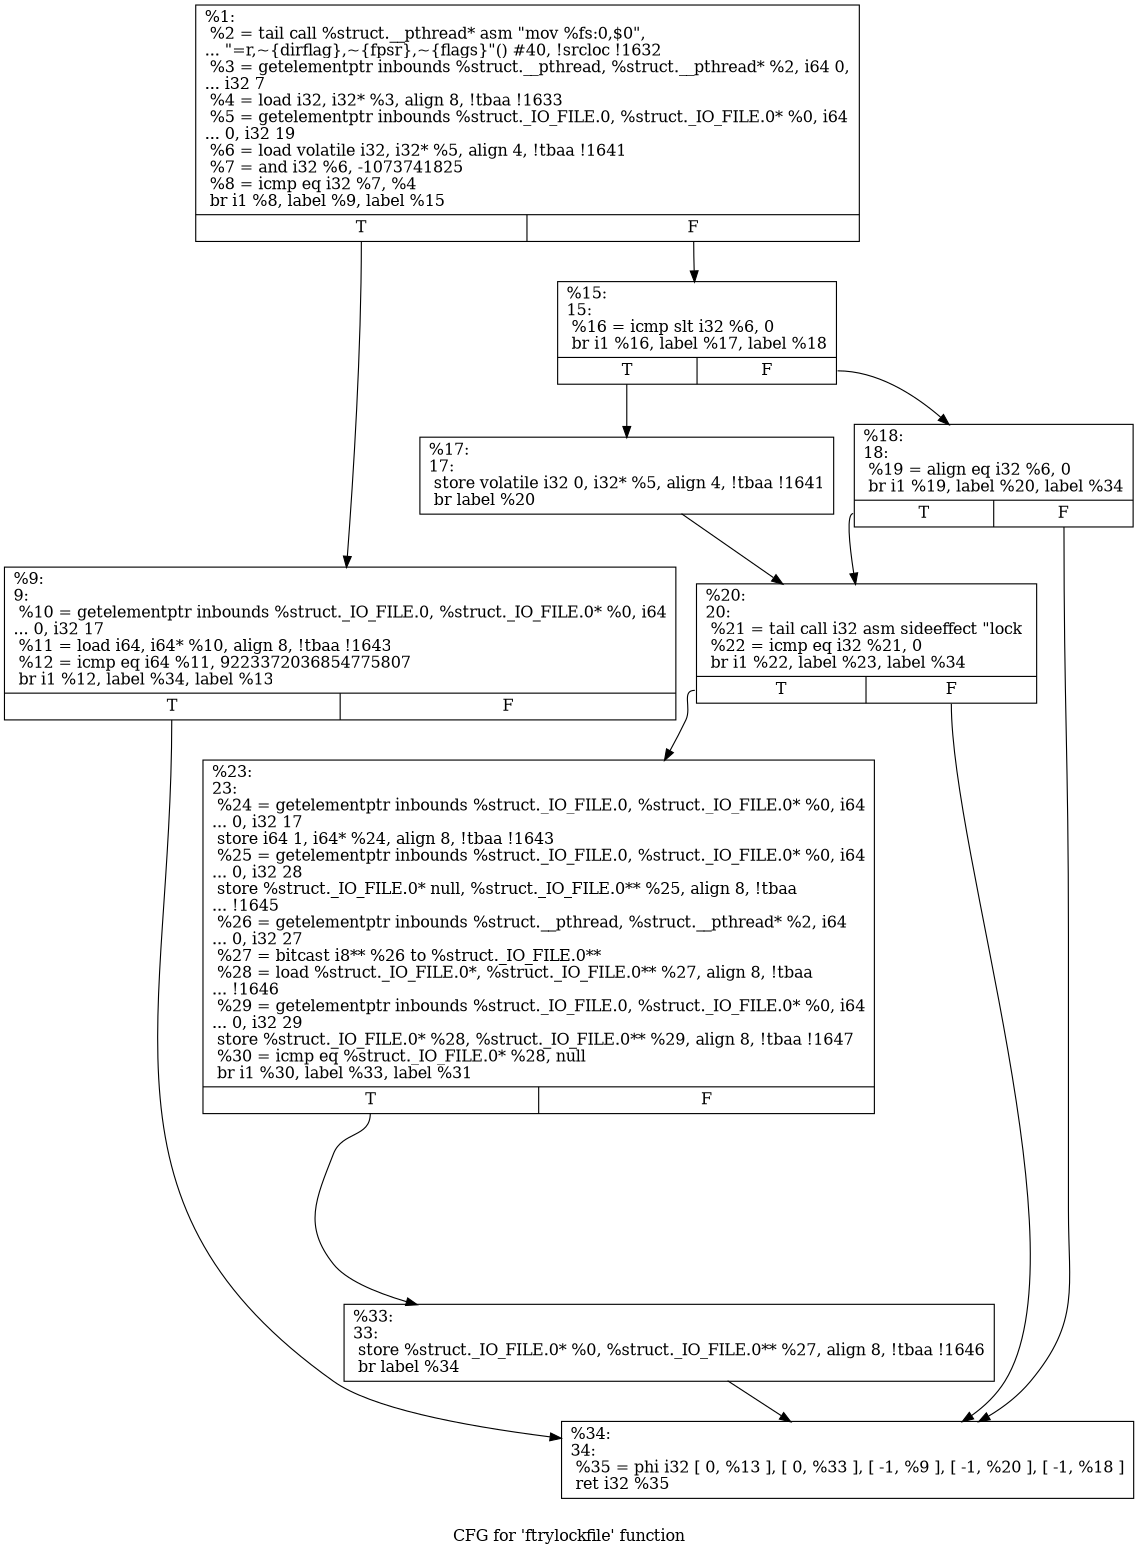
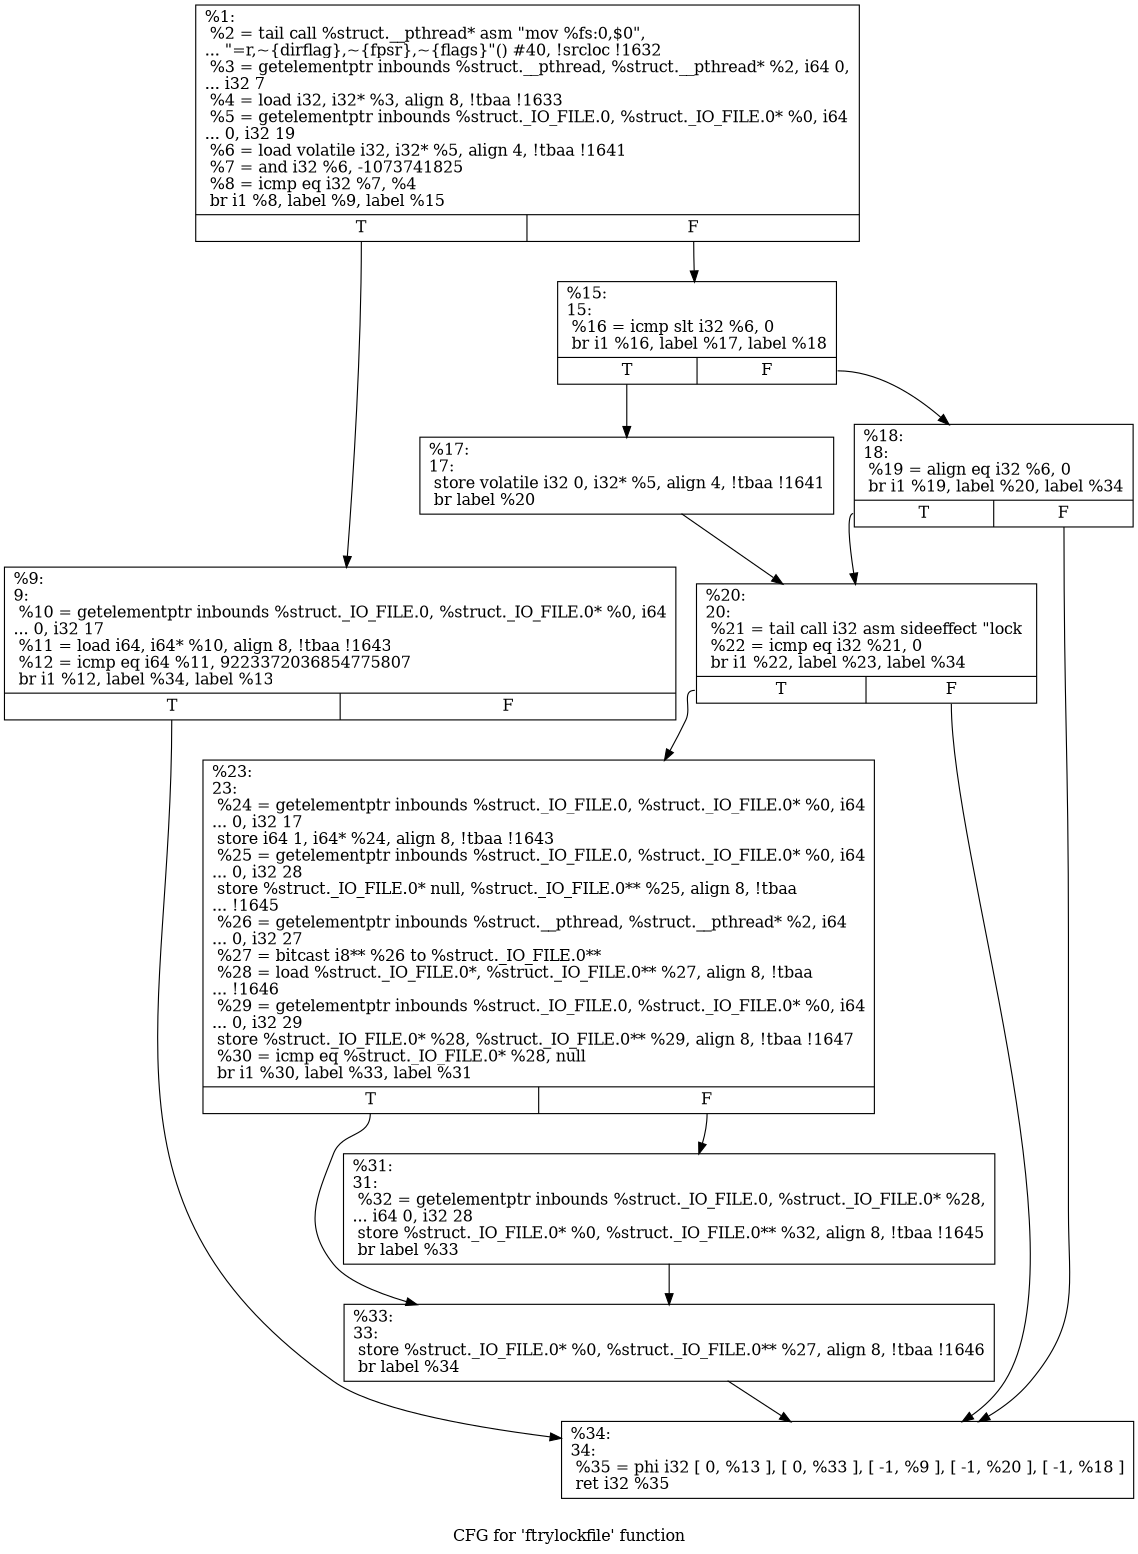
none -> (669, 1209)
